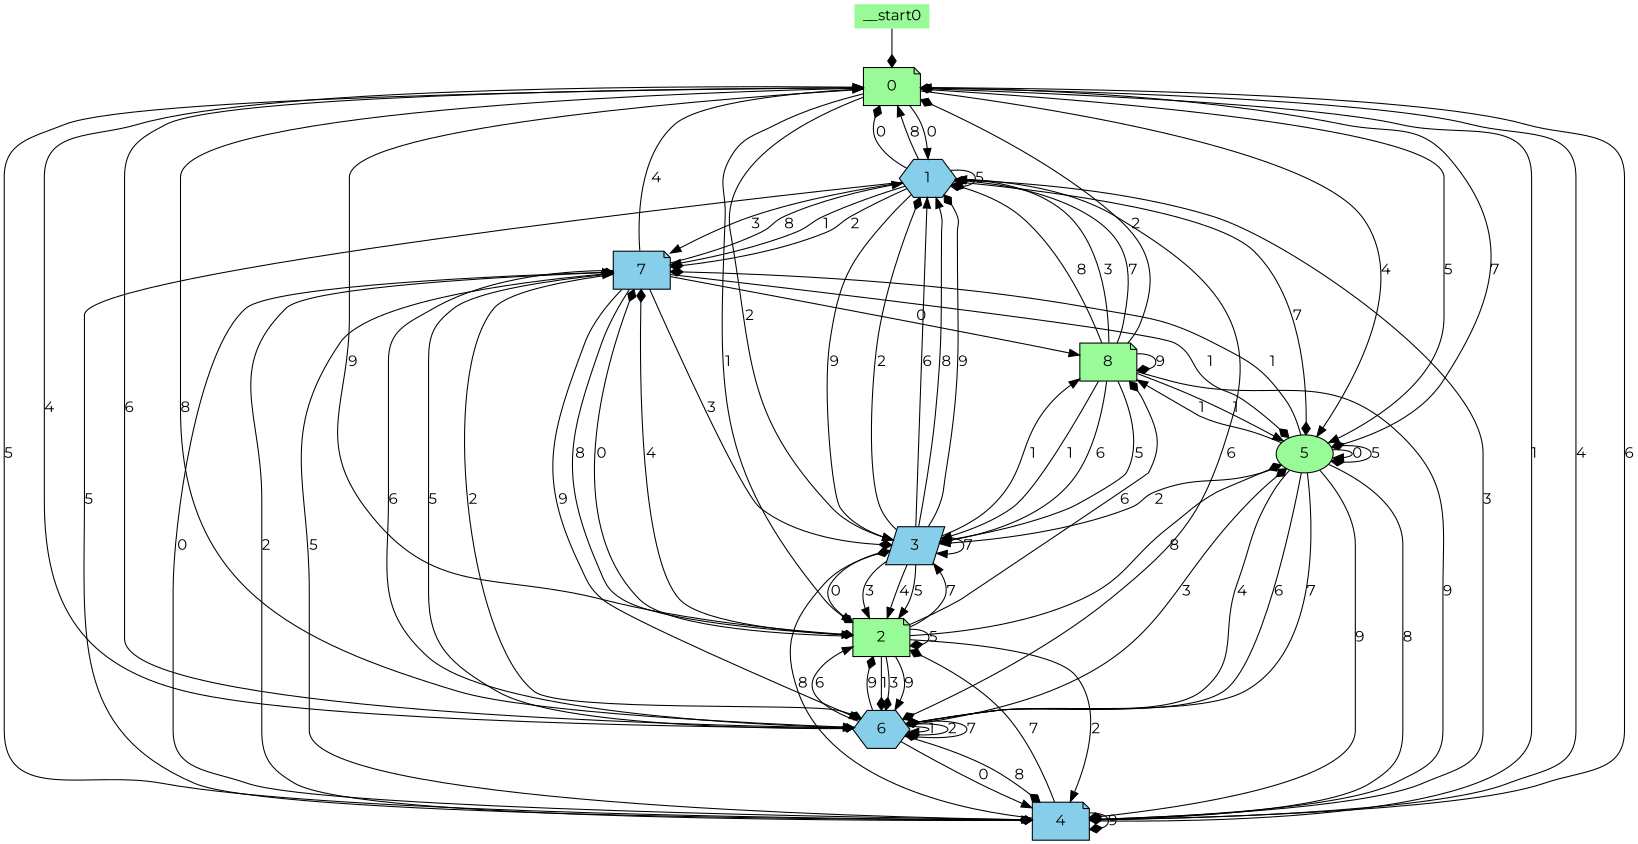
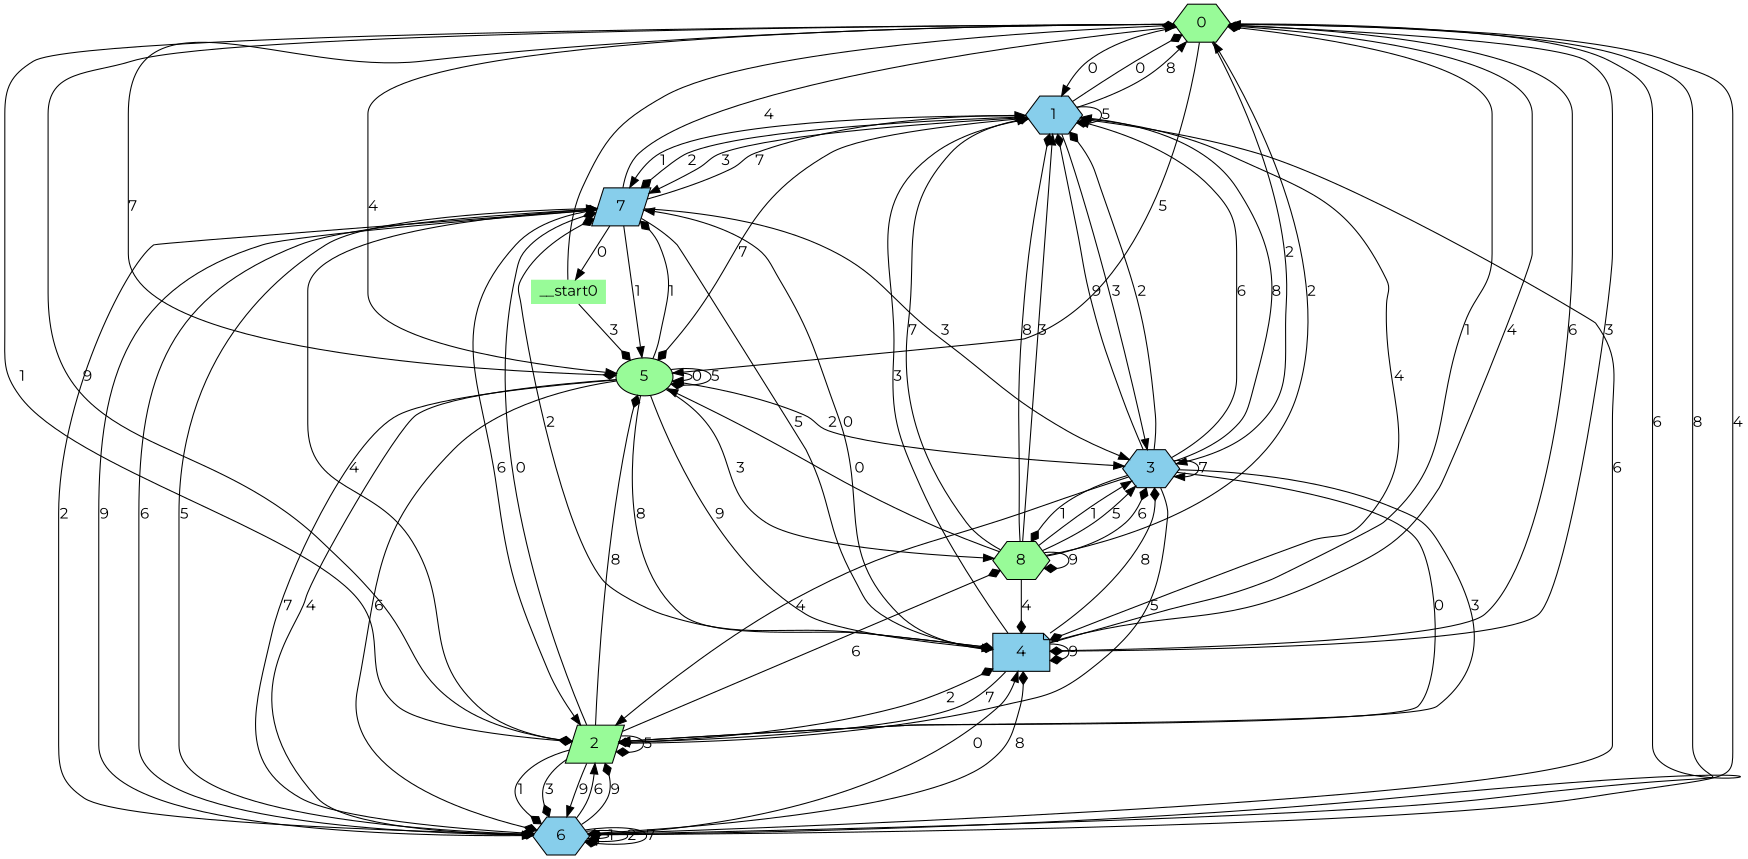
(892, 87) -> (1202, 23)
(1066, 178) -> (1302, 370)
(790, 224) -> (760, 161)
(642, 270) -> (621, 207)
(870, 314) -> (596, 248)
(992, 314) -> (632, 286)
(834, 362) -> (1117, 292)
(1108, 362) -> (1021, 560)
(1202, 408) -> (741, 469)
(1236, 408) -> (860, 469)
(9, 454) -> (1610, 331)
(581, 454) -> (501, 469)
(729, 457) -> (876, 280)
(1017, 470) -> (1060, 507)
(89, 500) -> (1399, 377)
(915, 546) -> (1151, 469)
(1448, 592) -> (1027, 606)
(943, 601) -> none
(881, 638) -> (595, 744)
(1123, 650) -> (600, 327)
(1054, 663) -> (831, 722)
